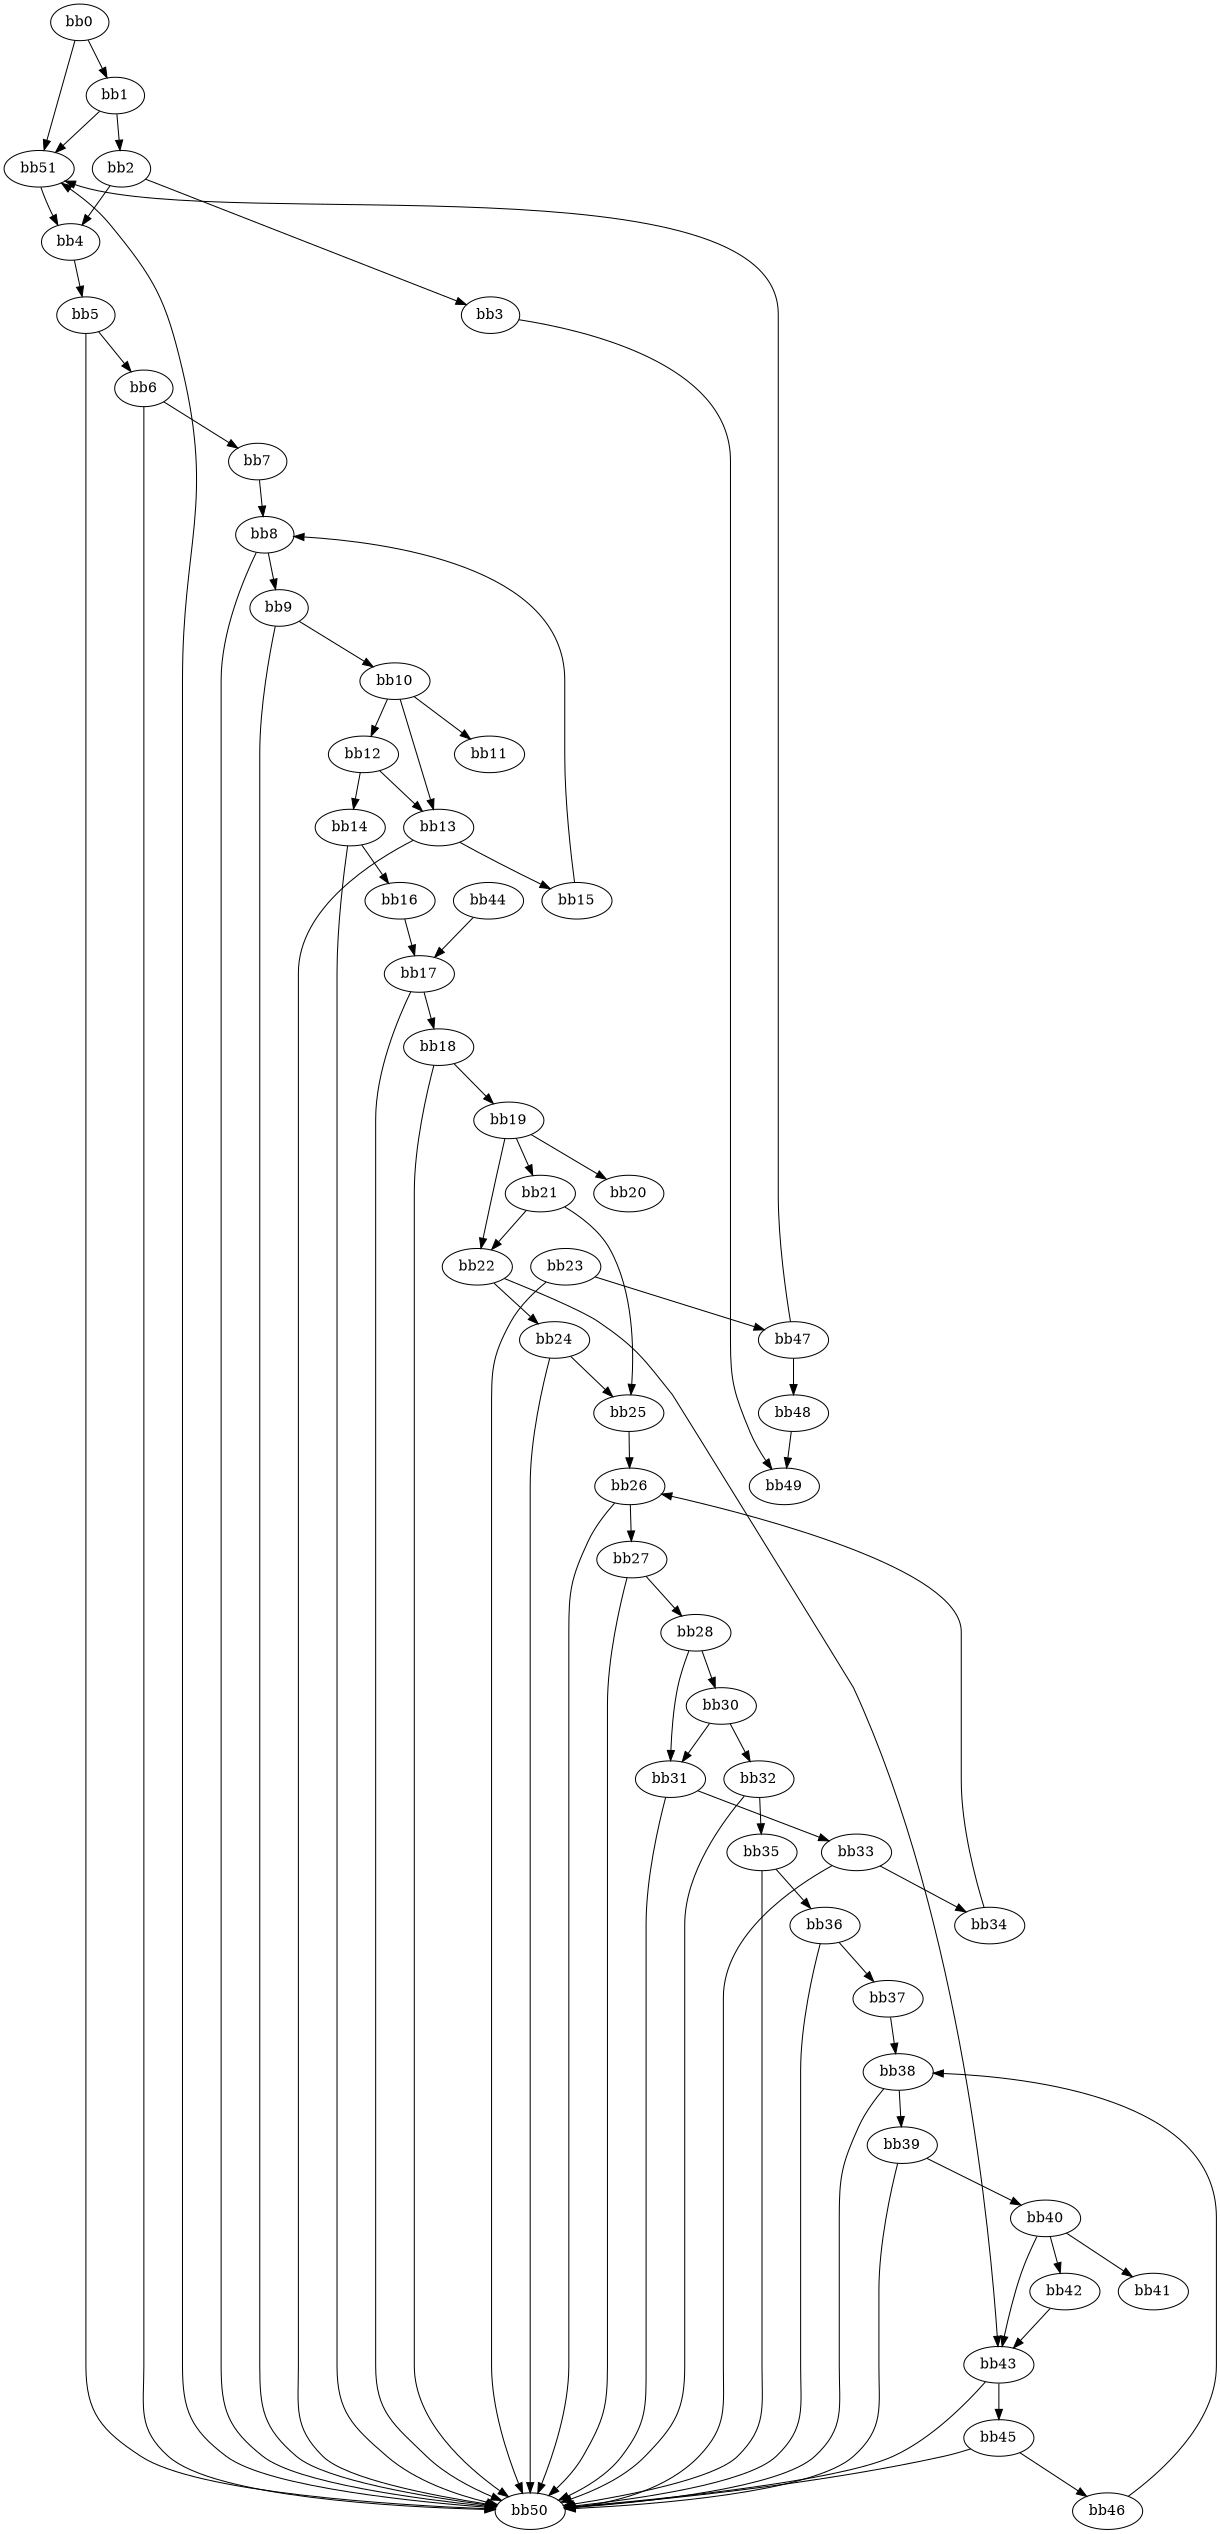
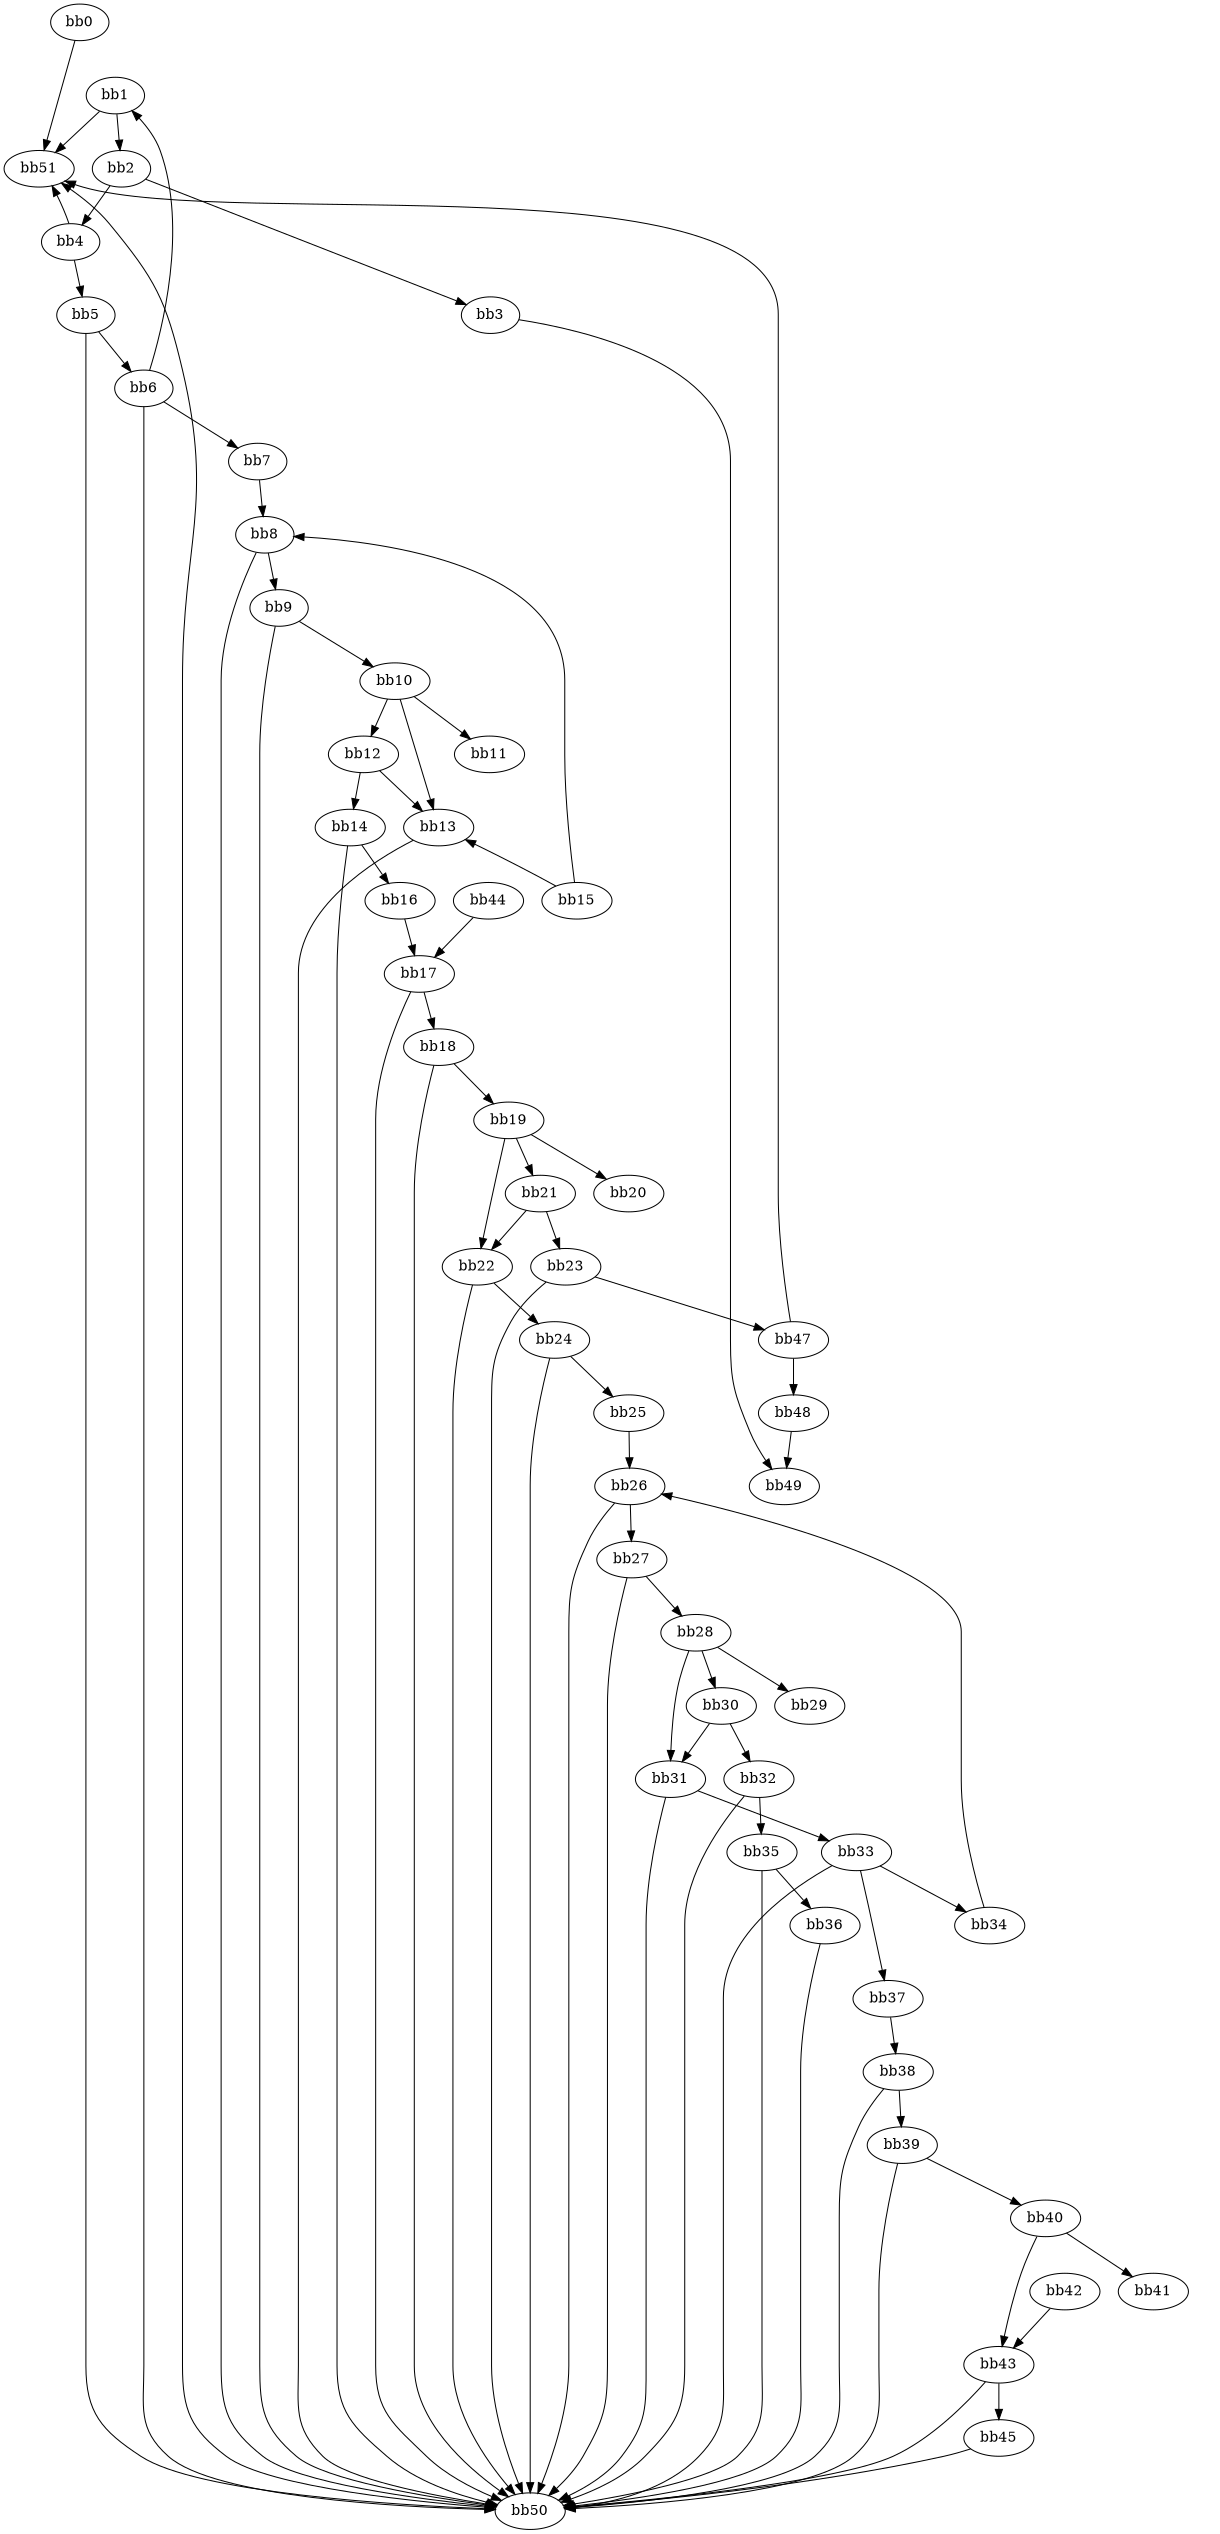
(95, 54) -> (172, 242)
(46, 202) -> (63, 209)
(500, 864) -> (516, 865)
(621, 1275) -> (551, 1225)
none -> (810, 1706)
(875, 1741) -> (453, 1892)
(853, 1958) -> (872, 1920)
(1054, 2250) -> none
(1108, 2511) -> none
